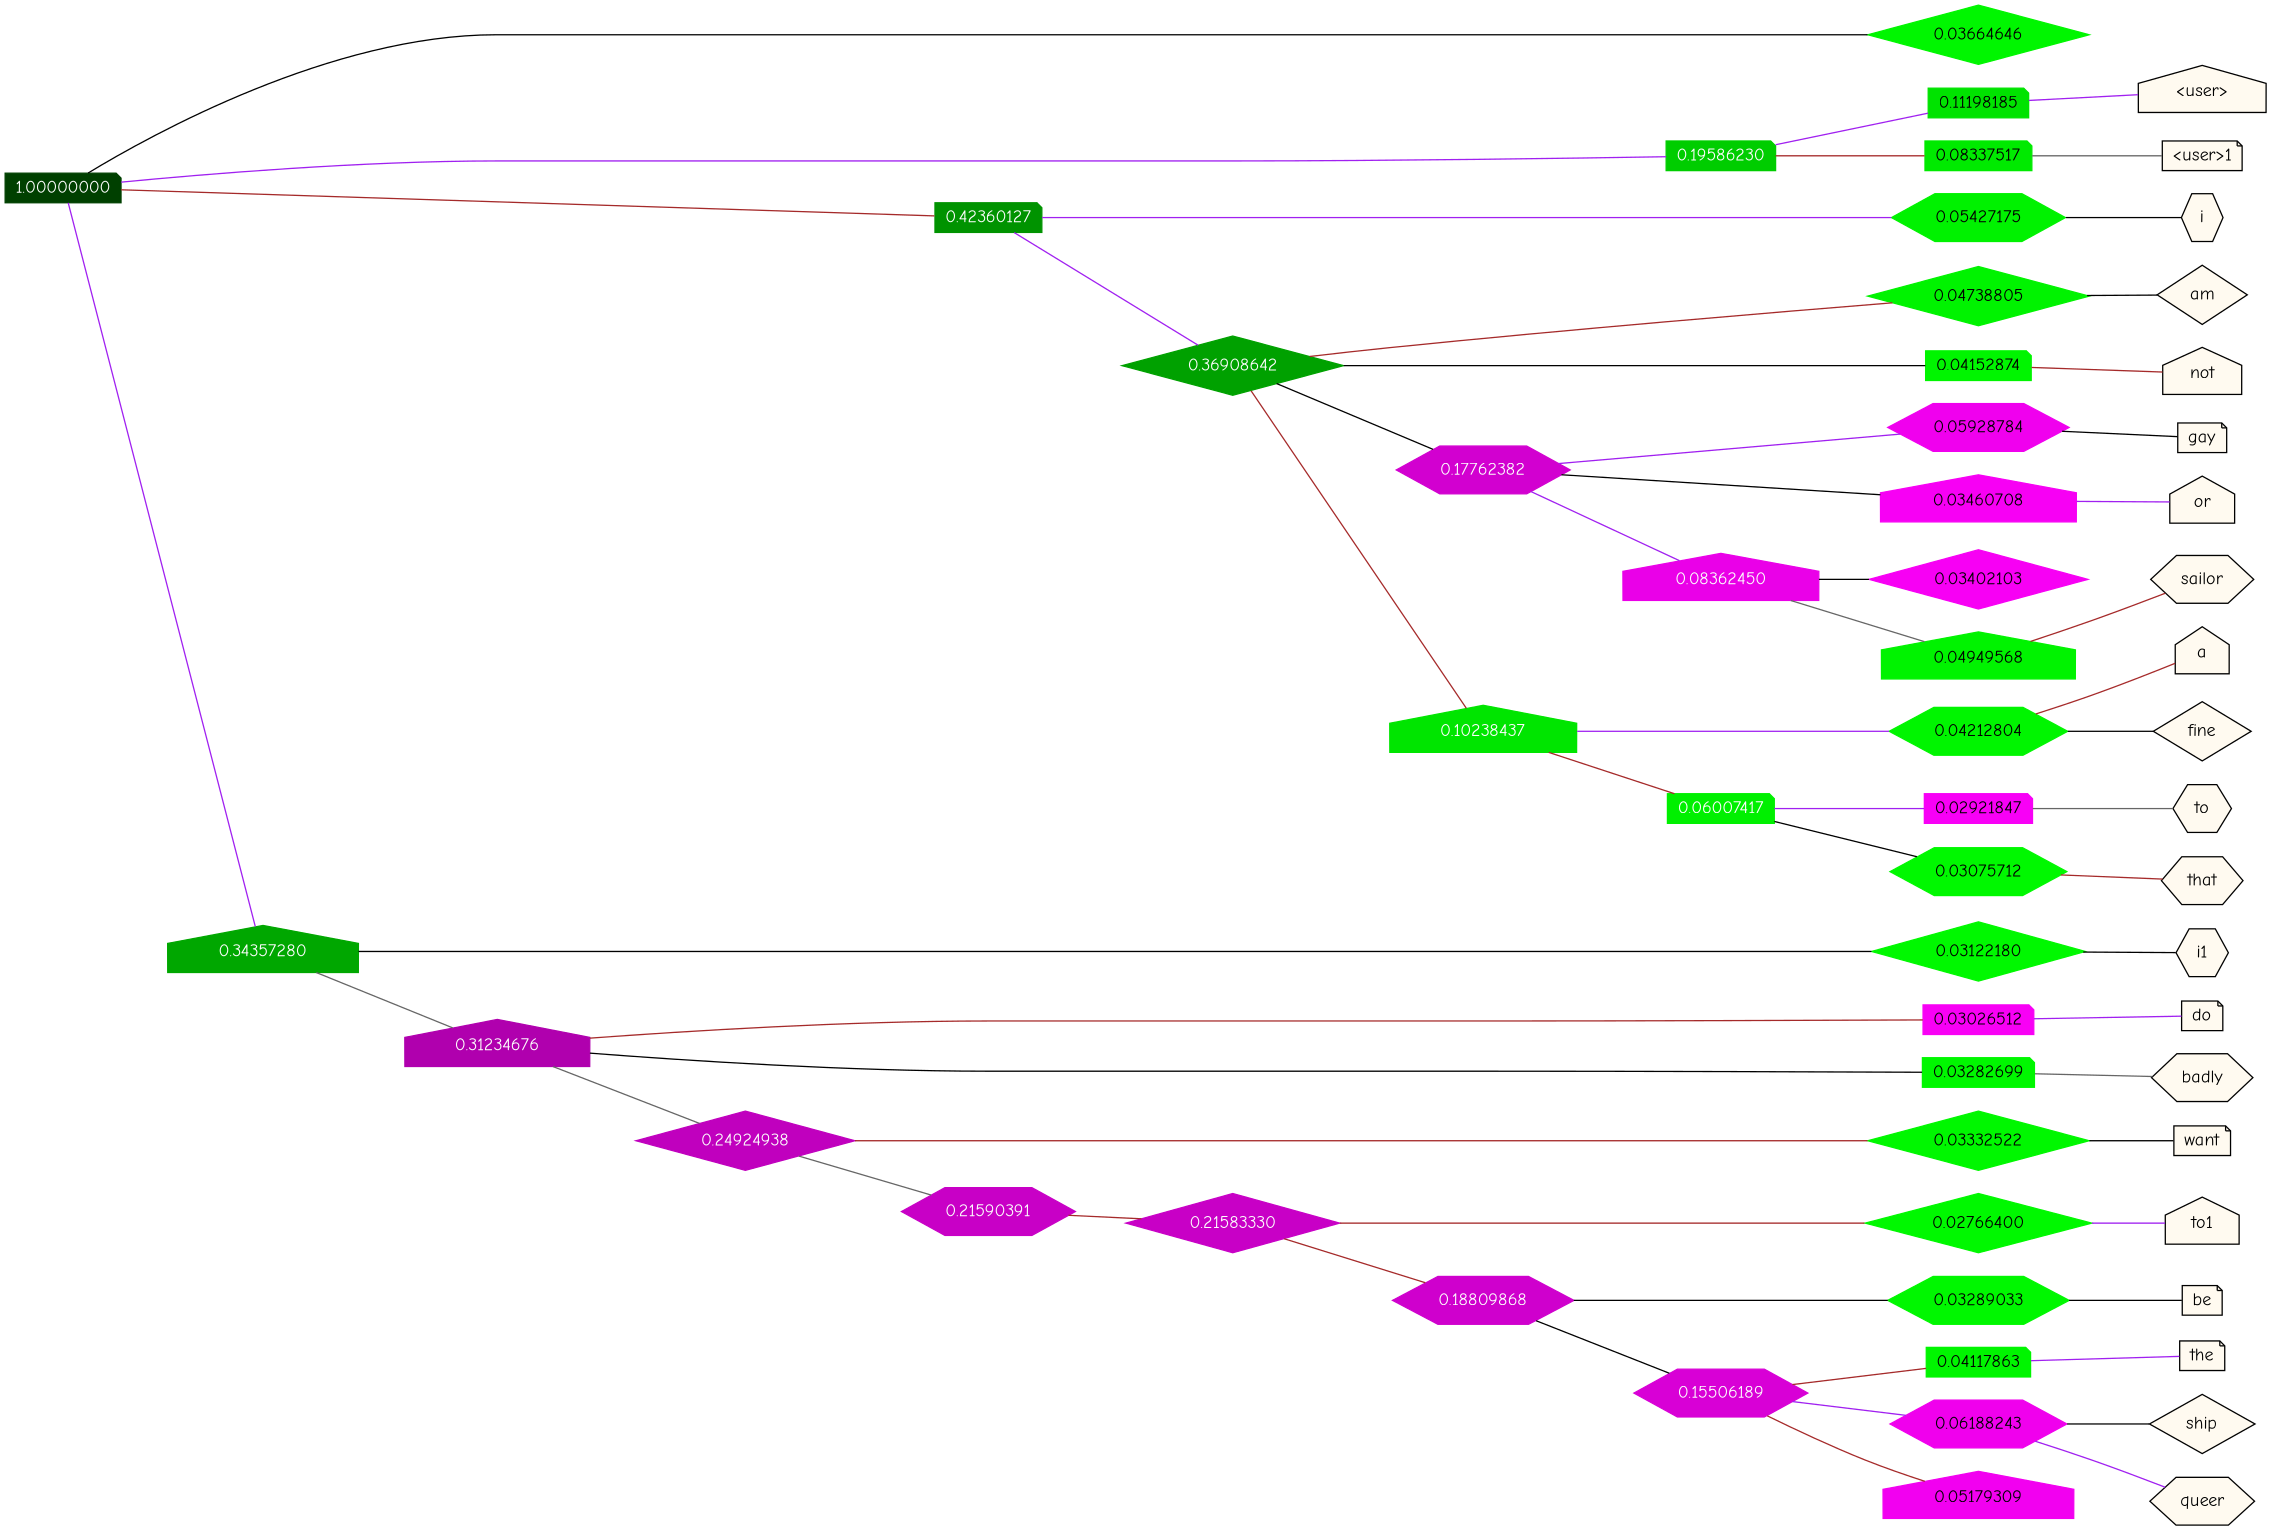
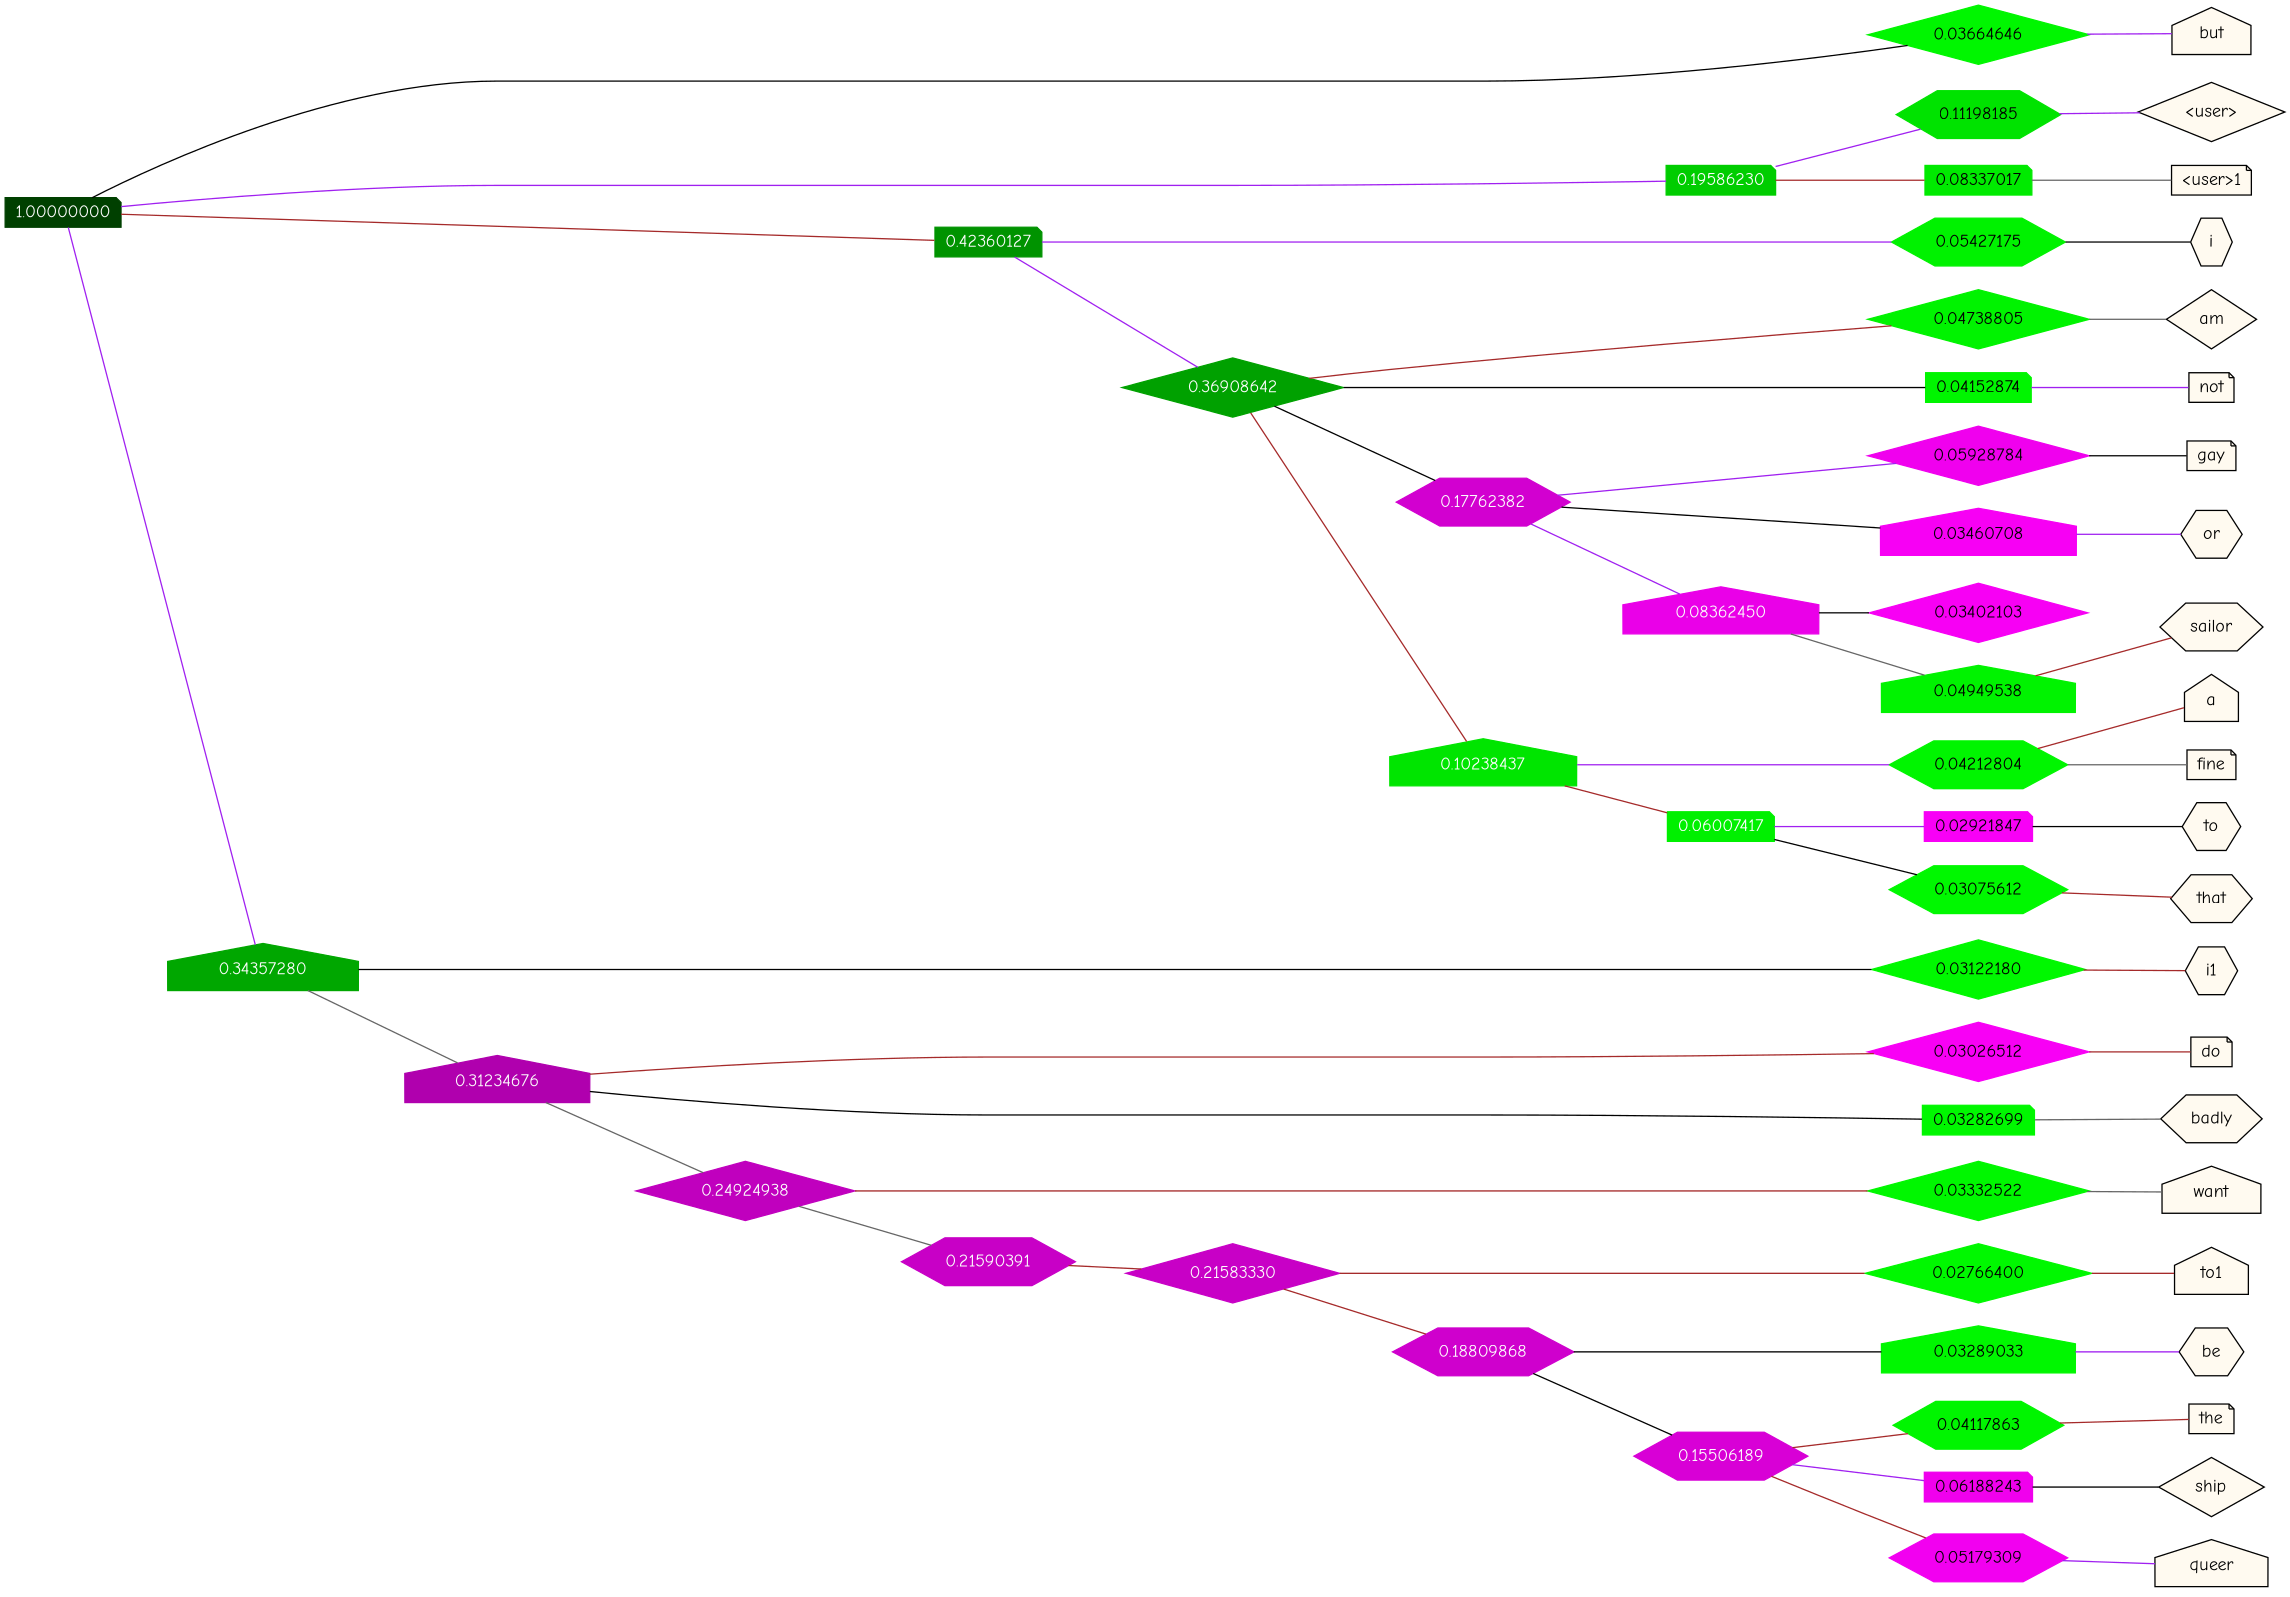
none -> (2211, 33)
(2202, 91) -> (2211, 112)
(1978, 103) -> (1978, 115)
(1978, 156) -> (1978, 180)
(2122, 295) -> (2128, 319)
(2097, 370) -> (2110, 388)
(2202, 373) -> (2211, 388)
(1978, 427) -> (1978, 456)
(2202, 502) -> (2211, 534)
(1978, 658) -> (1978, 691)
(2110, 731) -> (2127, 765)
(2202, 731) -> (2211, 765)
(2103, 809) -> (2107, 827)
(1978, 872) -> (1978, 890)
(2129, 952) -> (2134, 970)
(2108, 1017) -> (2140, 1052)
(1978, 1020) -> (1978, 1052)
(2131, 1141) -> (2124, 1192)
(2202, 1141) -> (2211, 1192)
(2128, 1223) -> (2133, 1273)
(1978, 1300) -> (1978, 1352)
(2125, 1300) -> (2127, 1352)
(2202, 1300) -> (2211, 1352)
(2105, 1359) -> (2124, 1421)
(1978, 1362) -> (1978, 1425)
(1978, 1424) -> (1978, 1487)
(2101, 1463) -> (2109, 1562)
(1978, 1497) -> (1978, 1558)
(2202, 1501) -> (2211, 1566)
